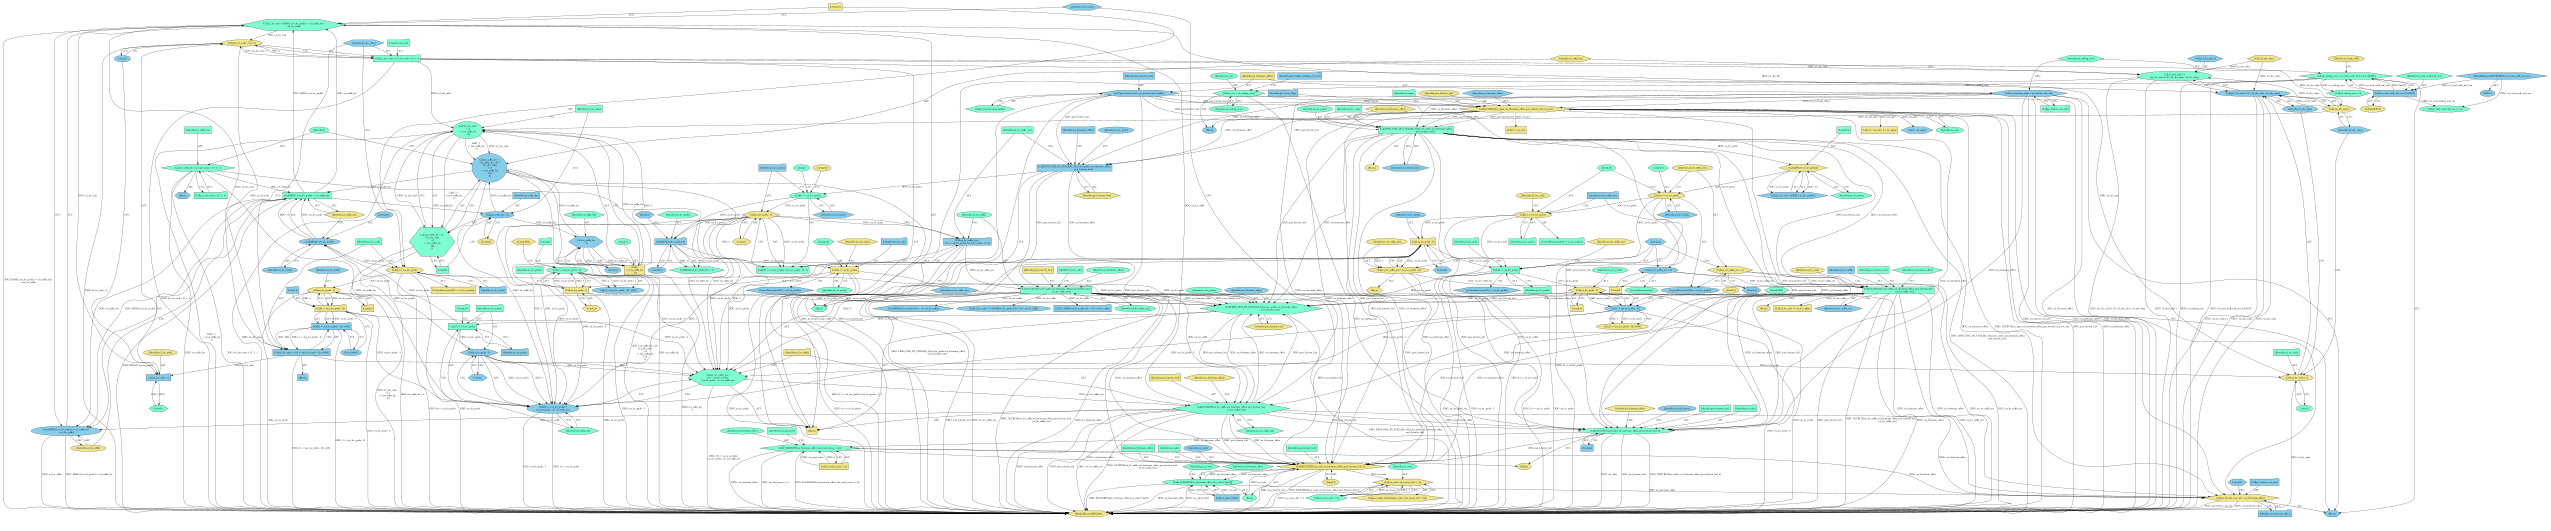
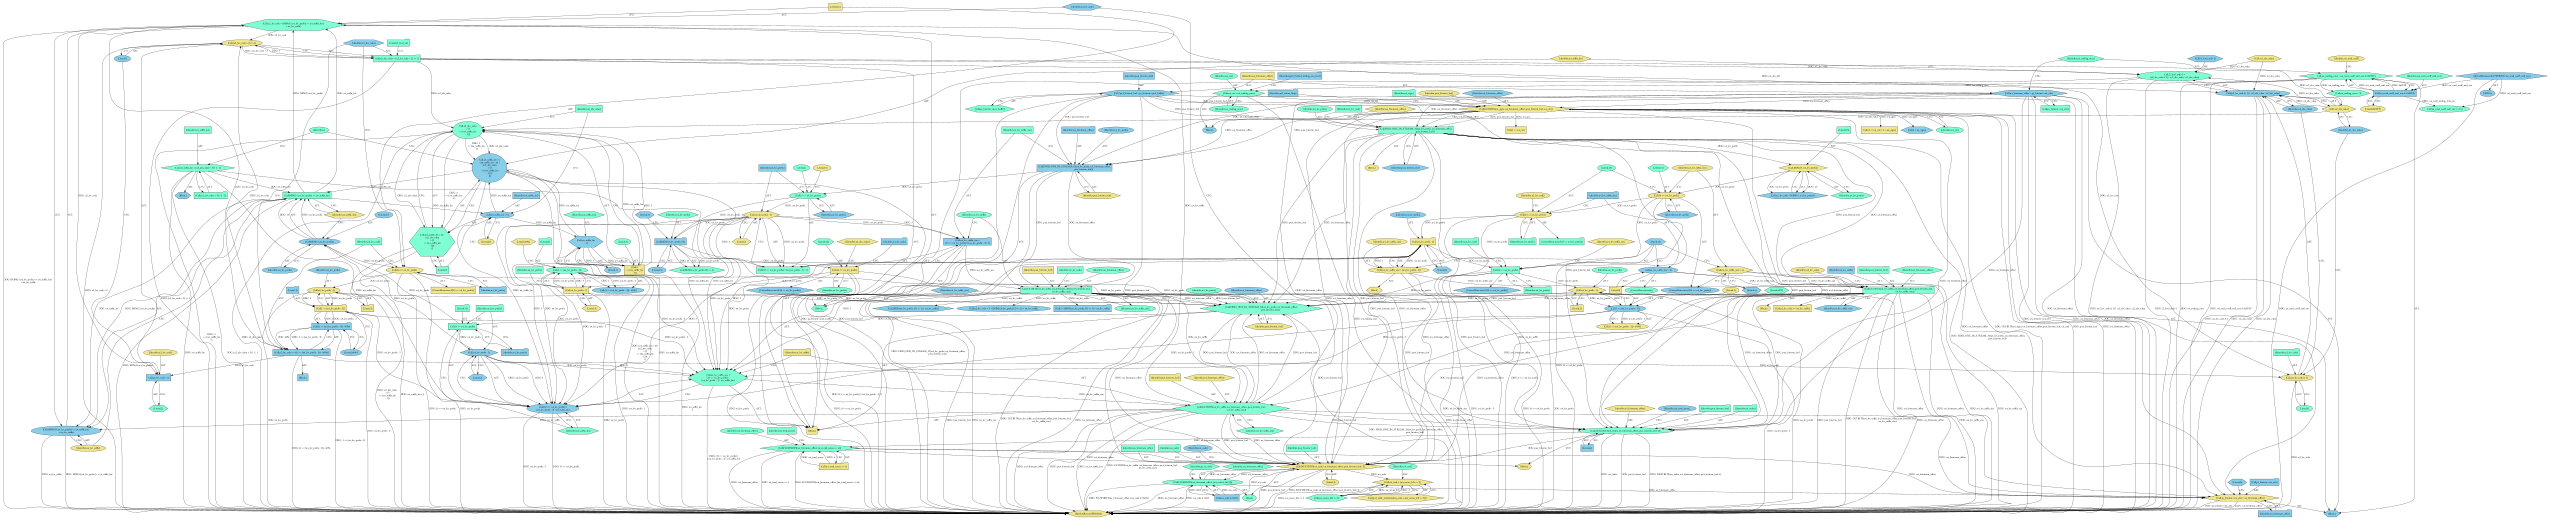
(156, 394) -> (156, 394)
none -> (2281, 483)
